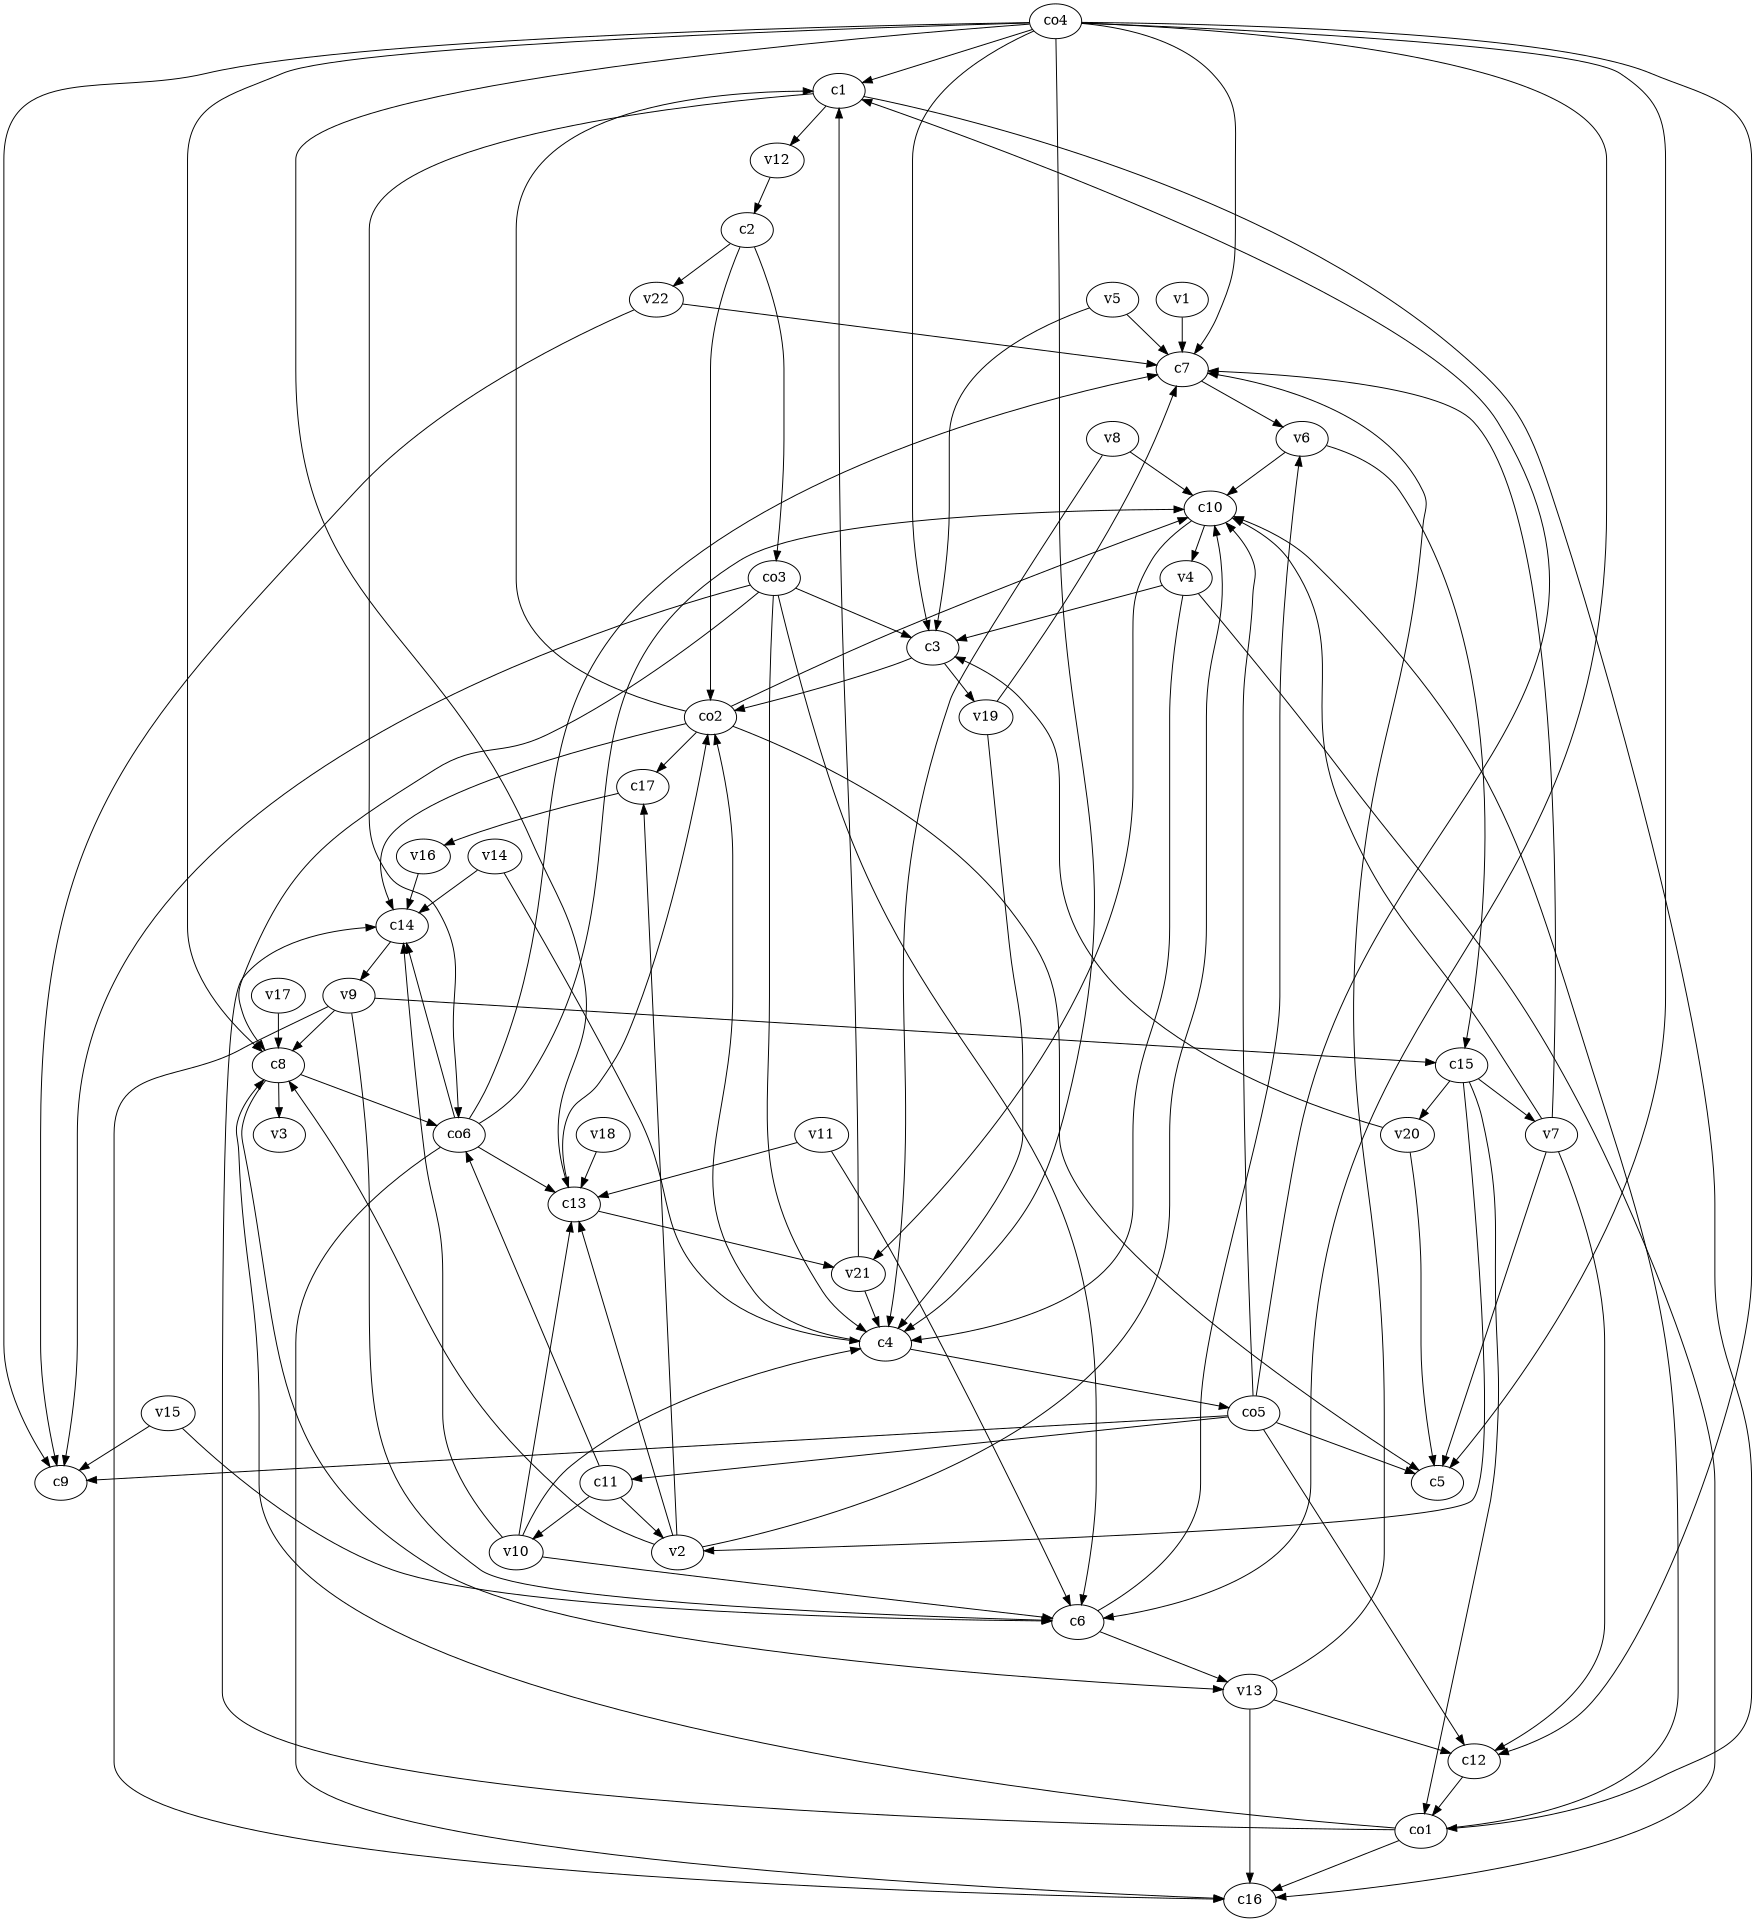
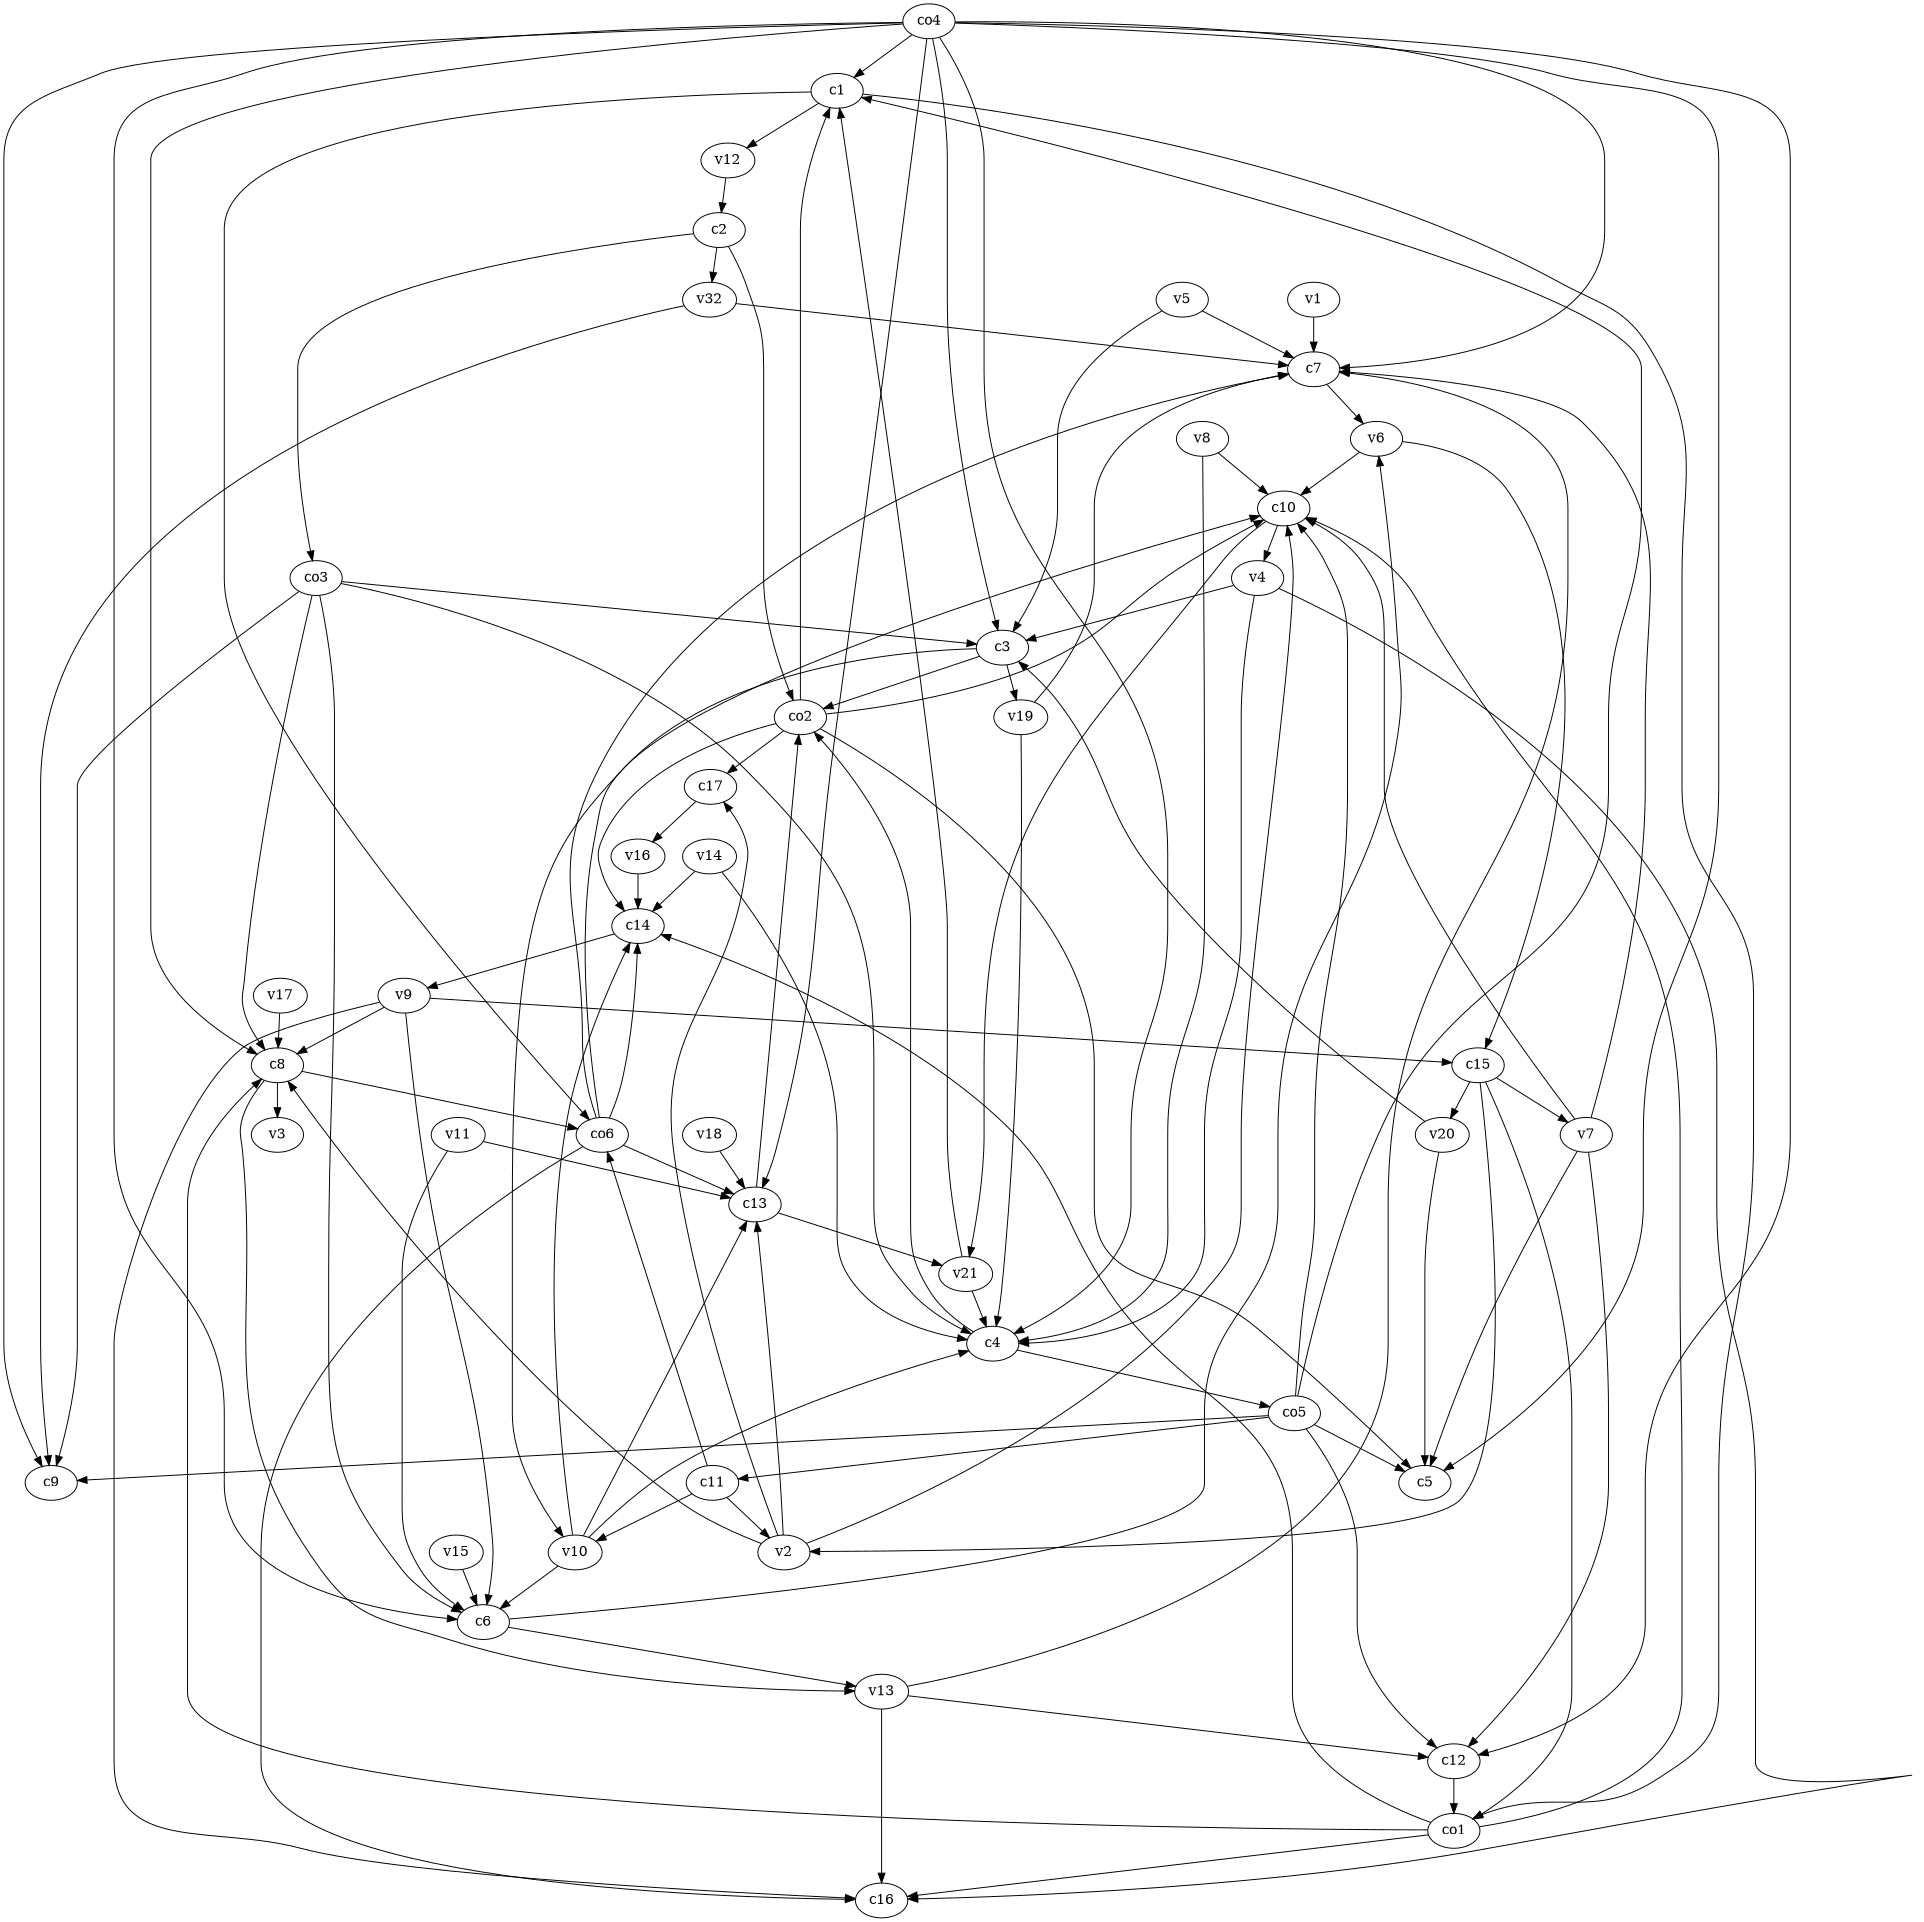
(656, 300) -> (710, 300)
none -> (528, 950)
(120, 1445) -> none
